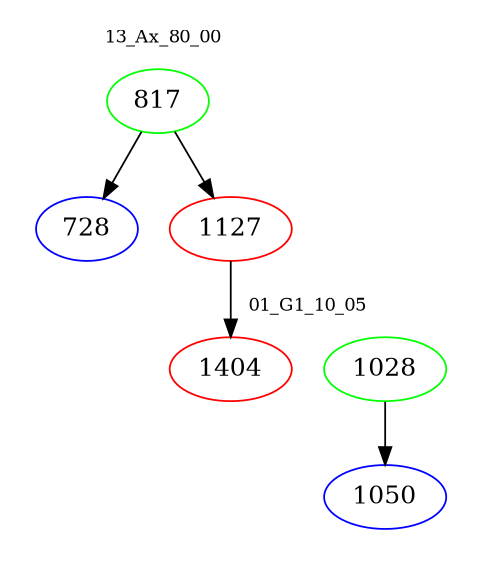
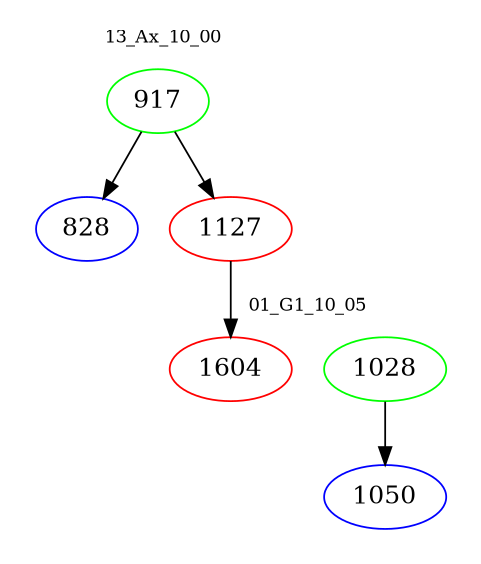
(163, 38) -> (163, 38)
(158, 101) -> (158, 101)
(87, 229) -> (87, 229)
(231, 369) -> (231, 369)
